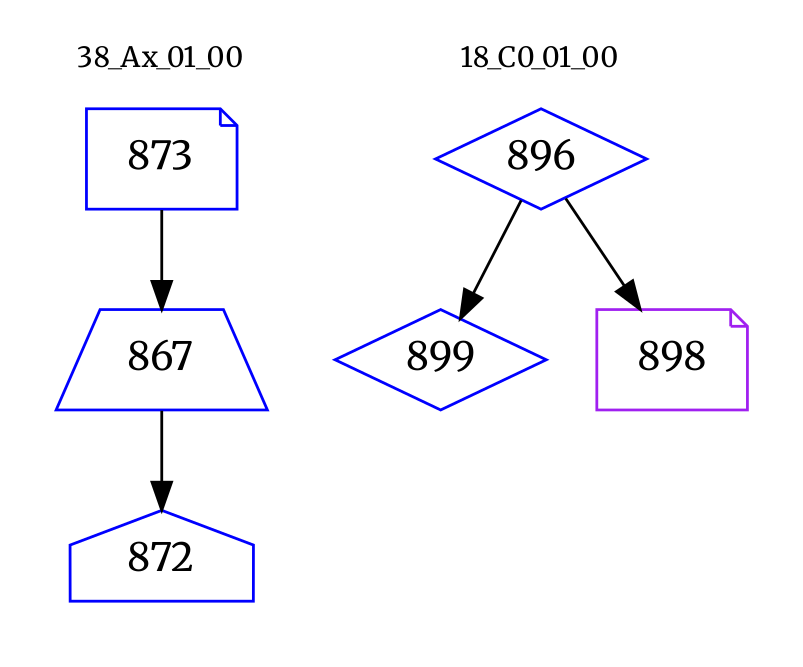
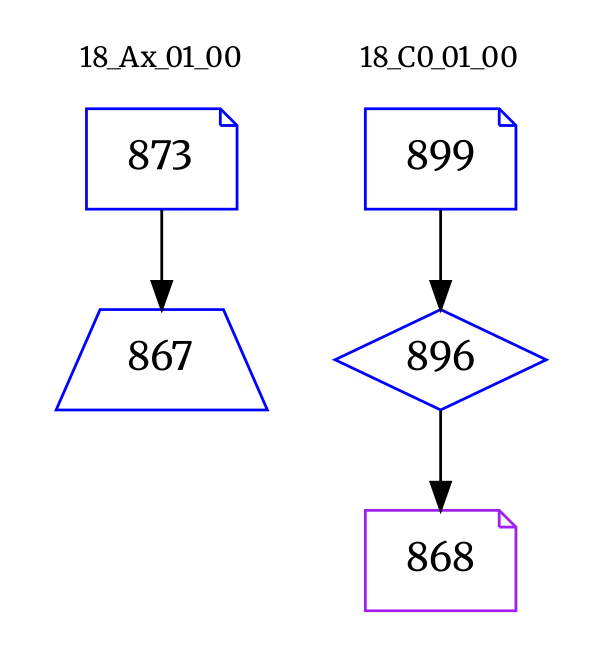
(162, 60) -> (162, 60)
(497, 247) -> (441, 246)
(441, 360) -> (441, 159)
(672, 360) -> (441, 561)
(162, 561) -> none
